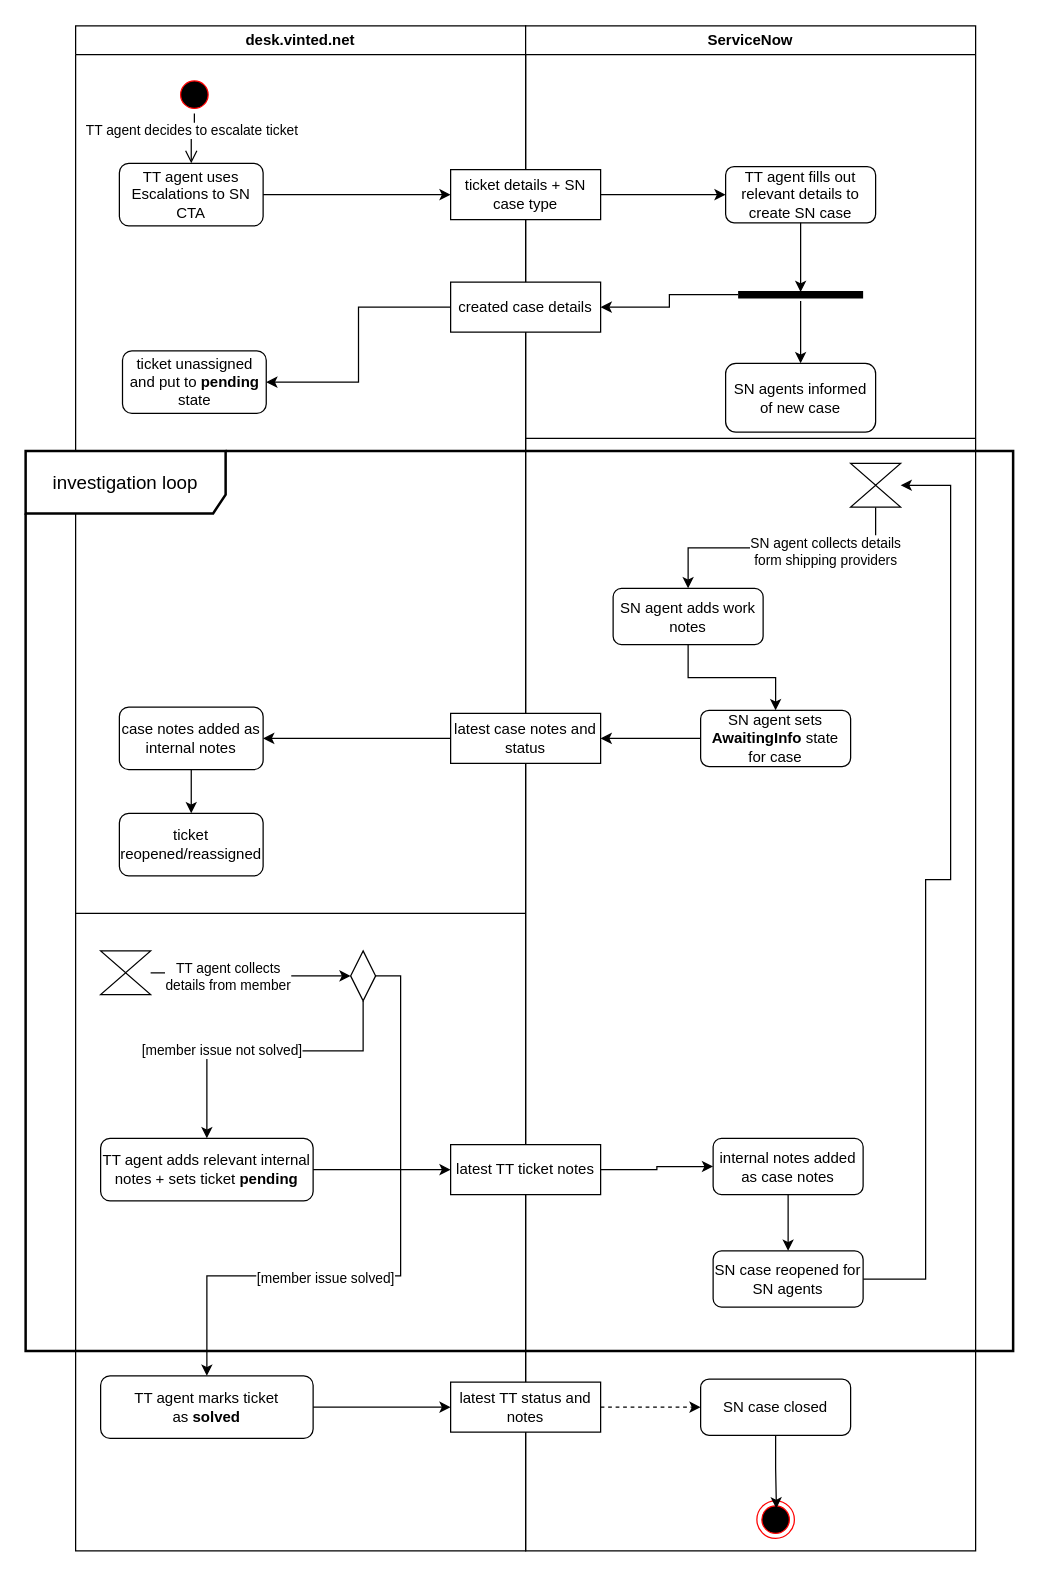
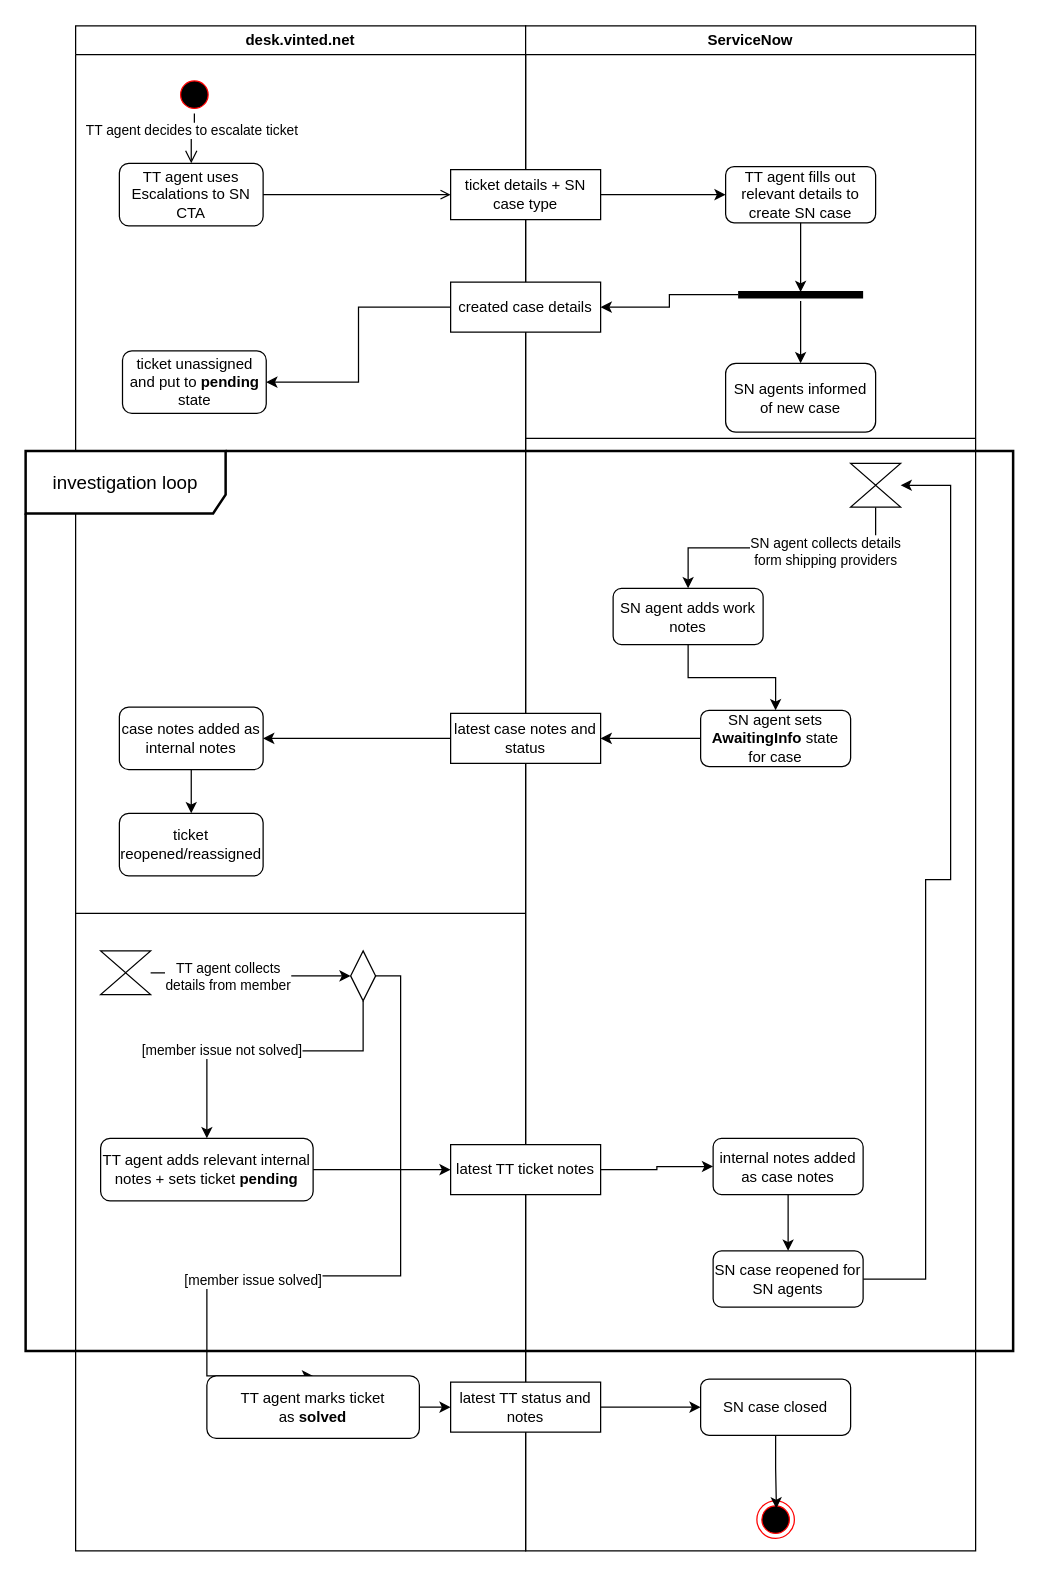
(441, 194) -> (443, 194)
(207, 1407) -> (313, 1407)
(647, 1407) -> (647, 1407)
